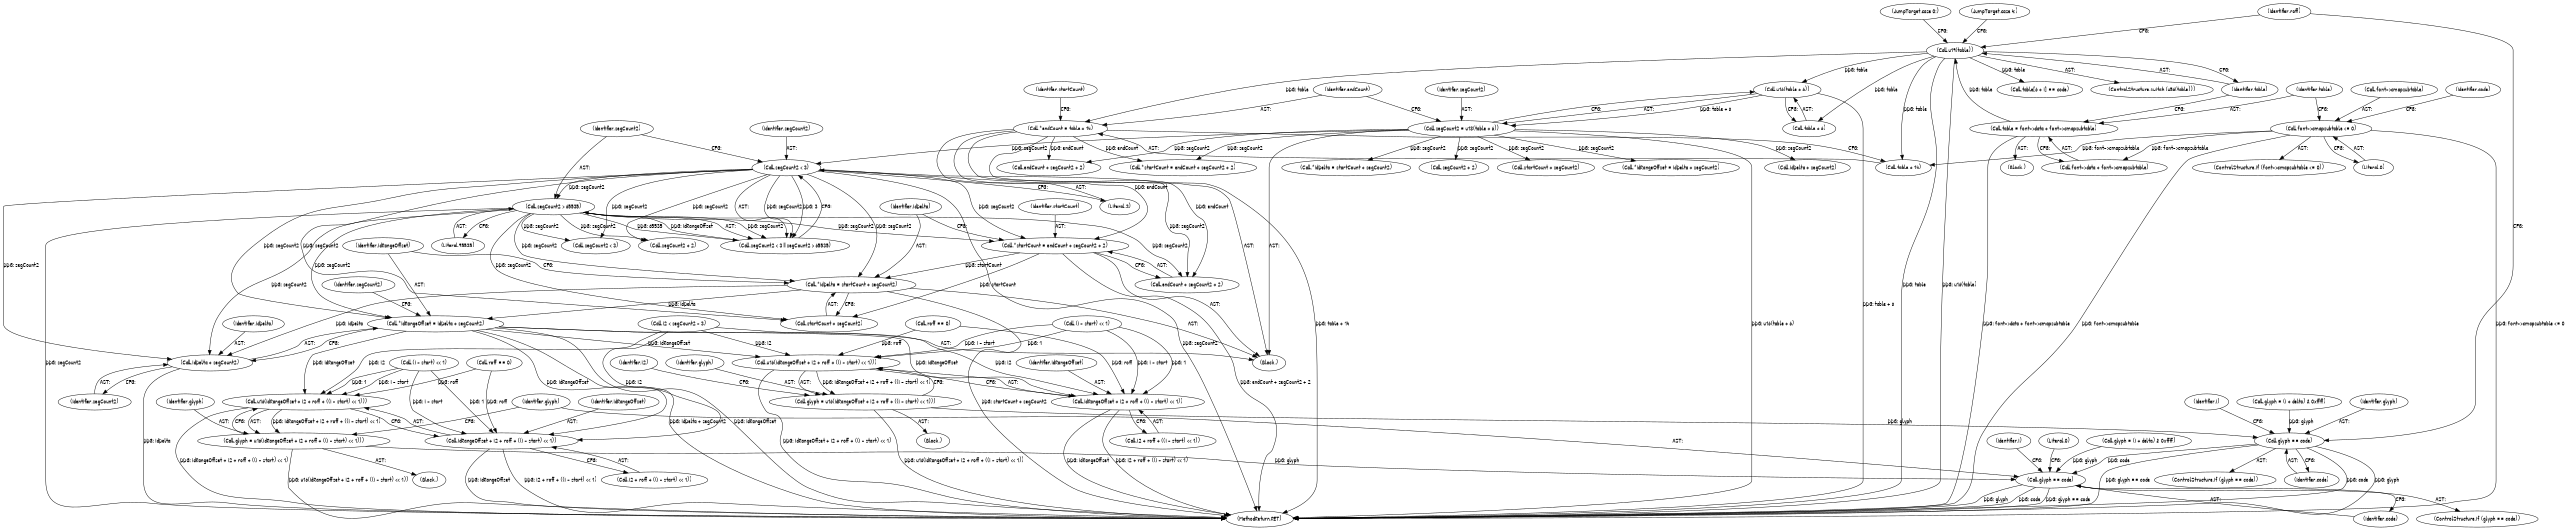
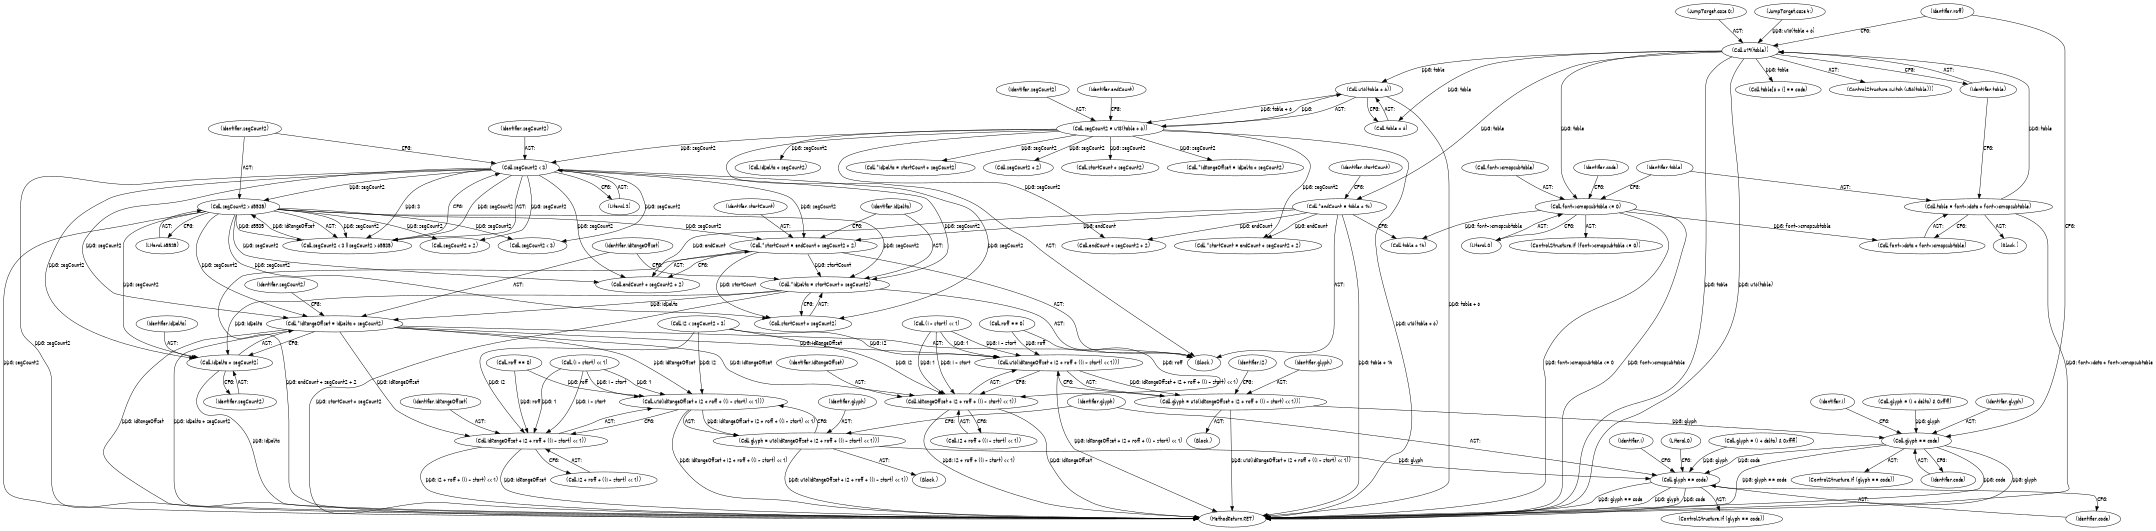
(1943, 31) -> (1739, 31)
(1983, 31) -> (1794, 31)
(1905, 100) -> (1583, 68)
(1597, 109) -> (1308, 109)
(1215, 113) -> none
(1490, 159) -> none
(458, 246) -> (162, 246)
